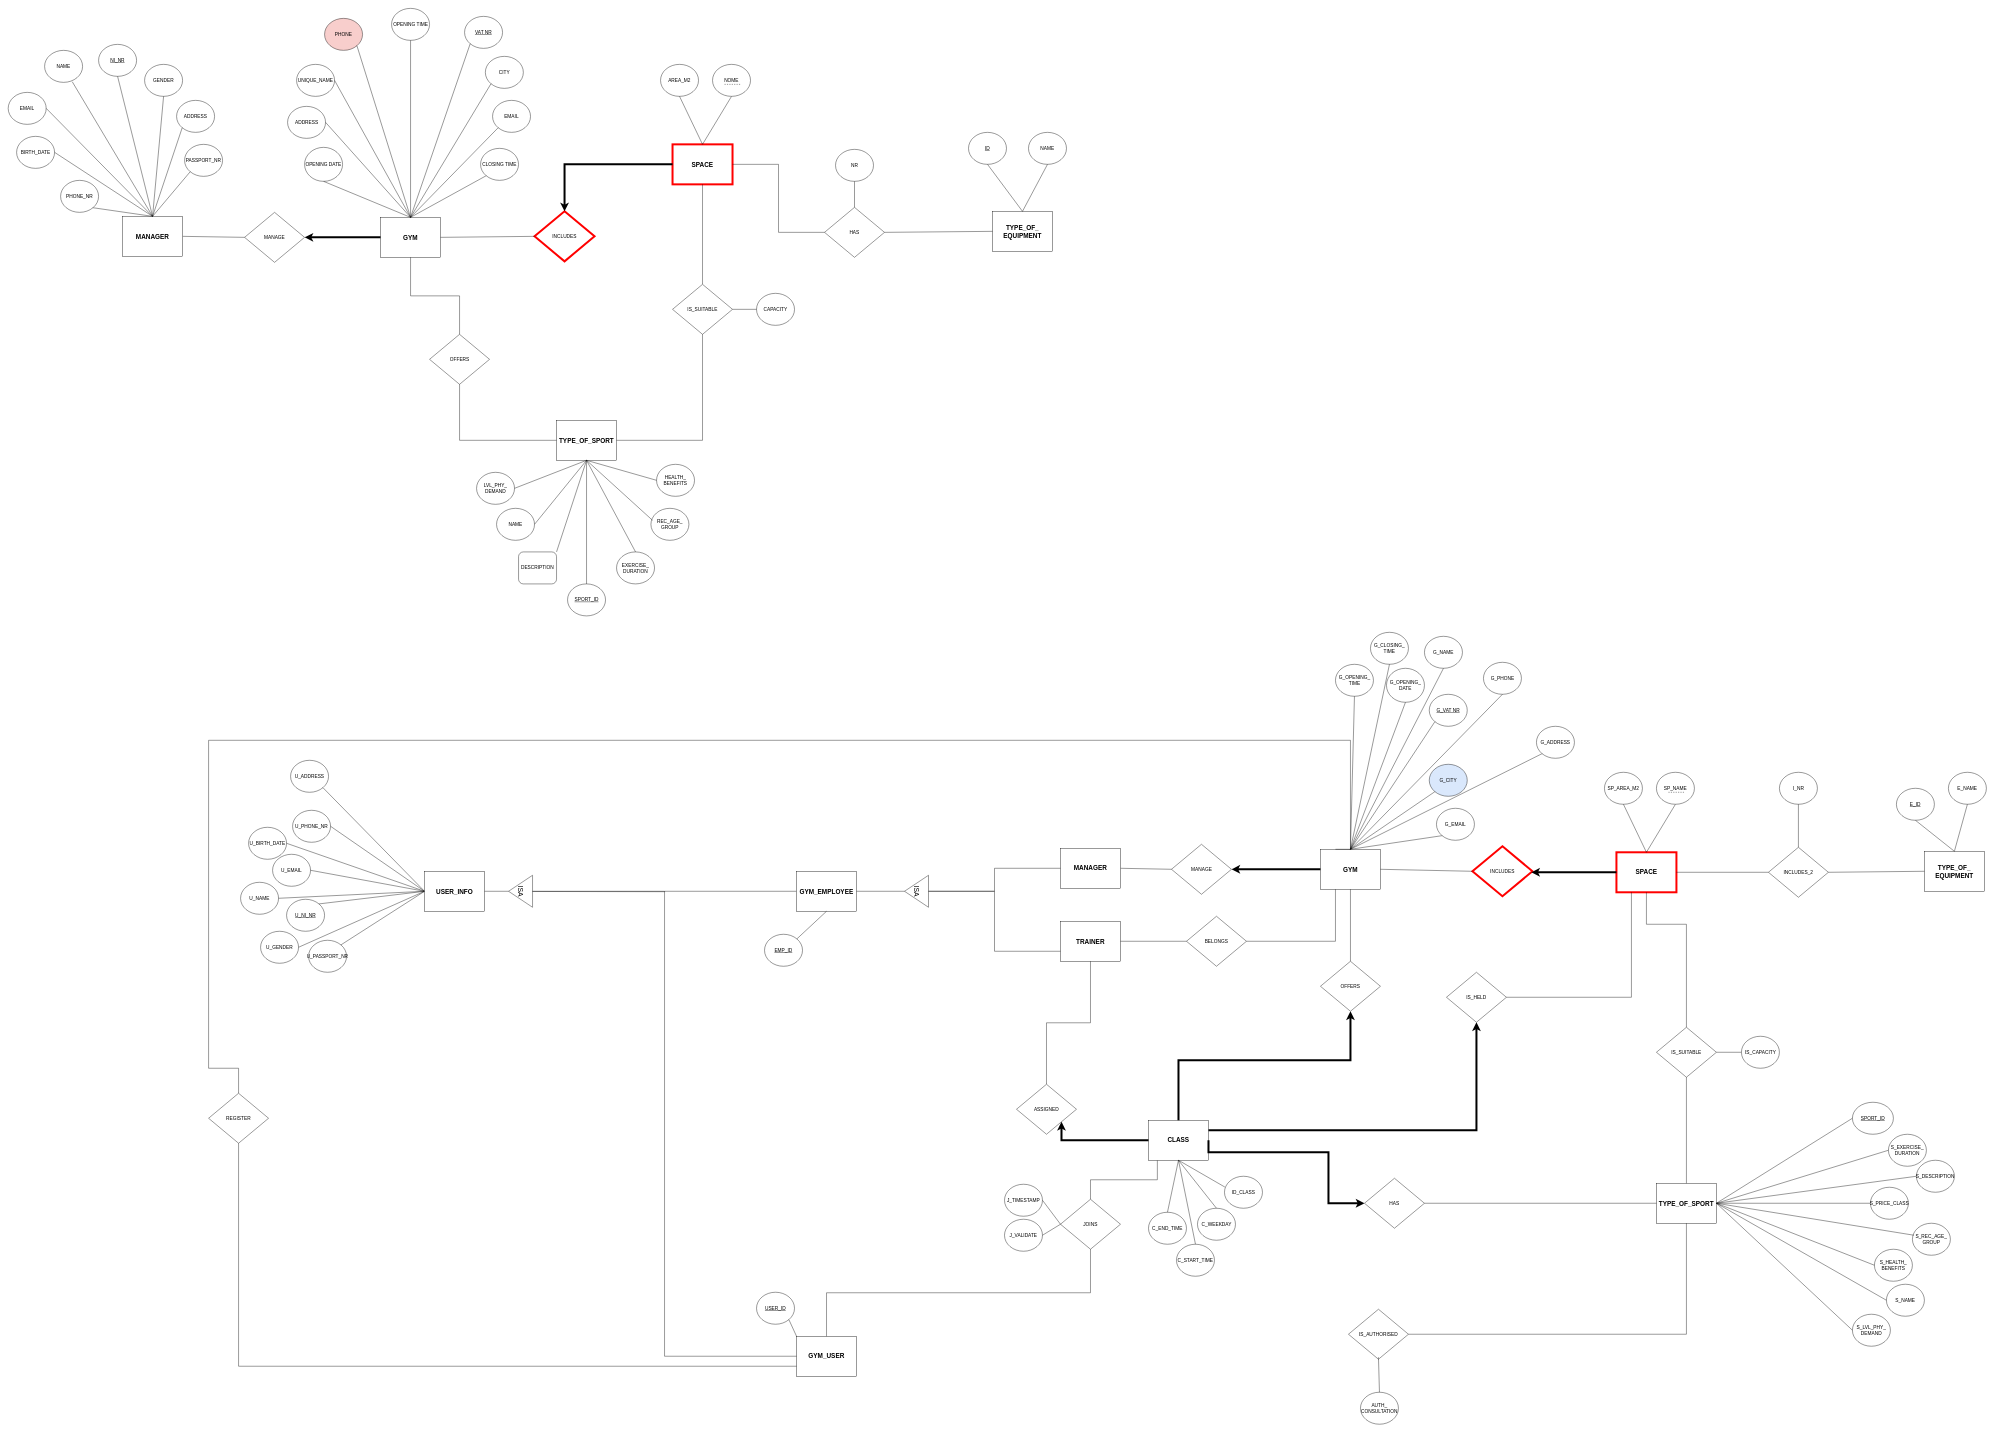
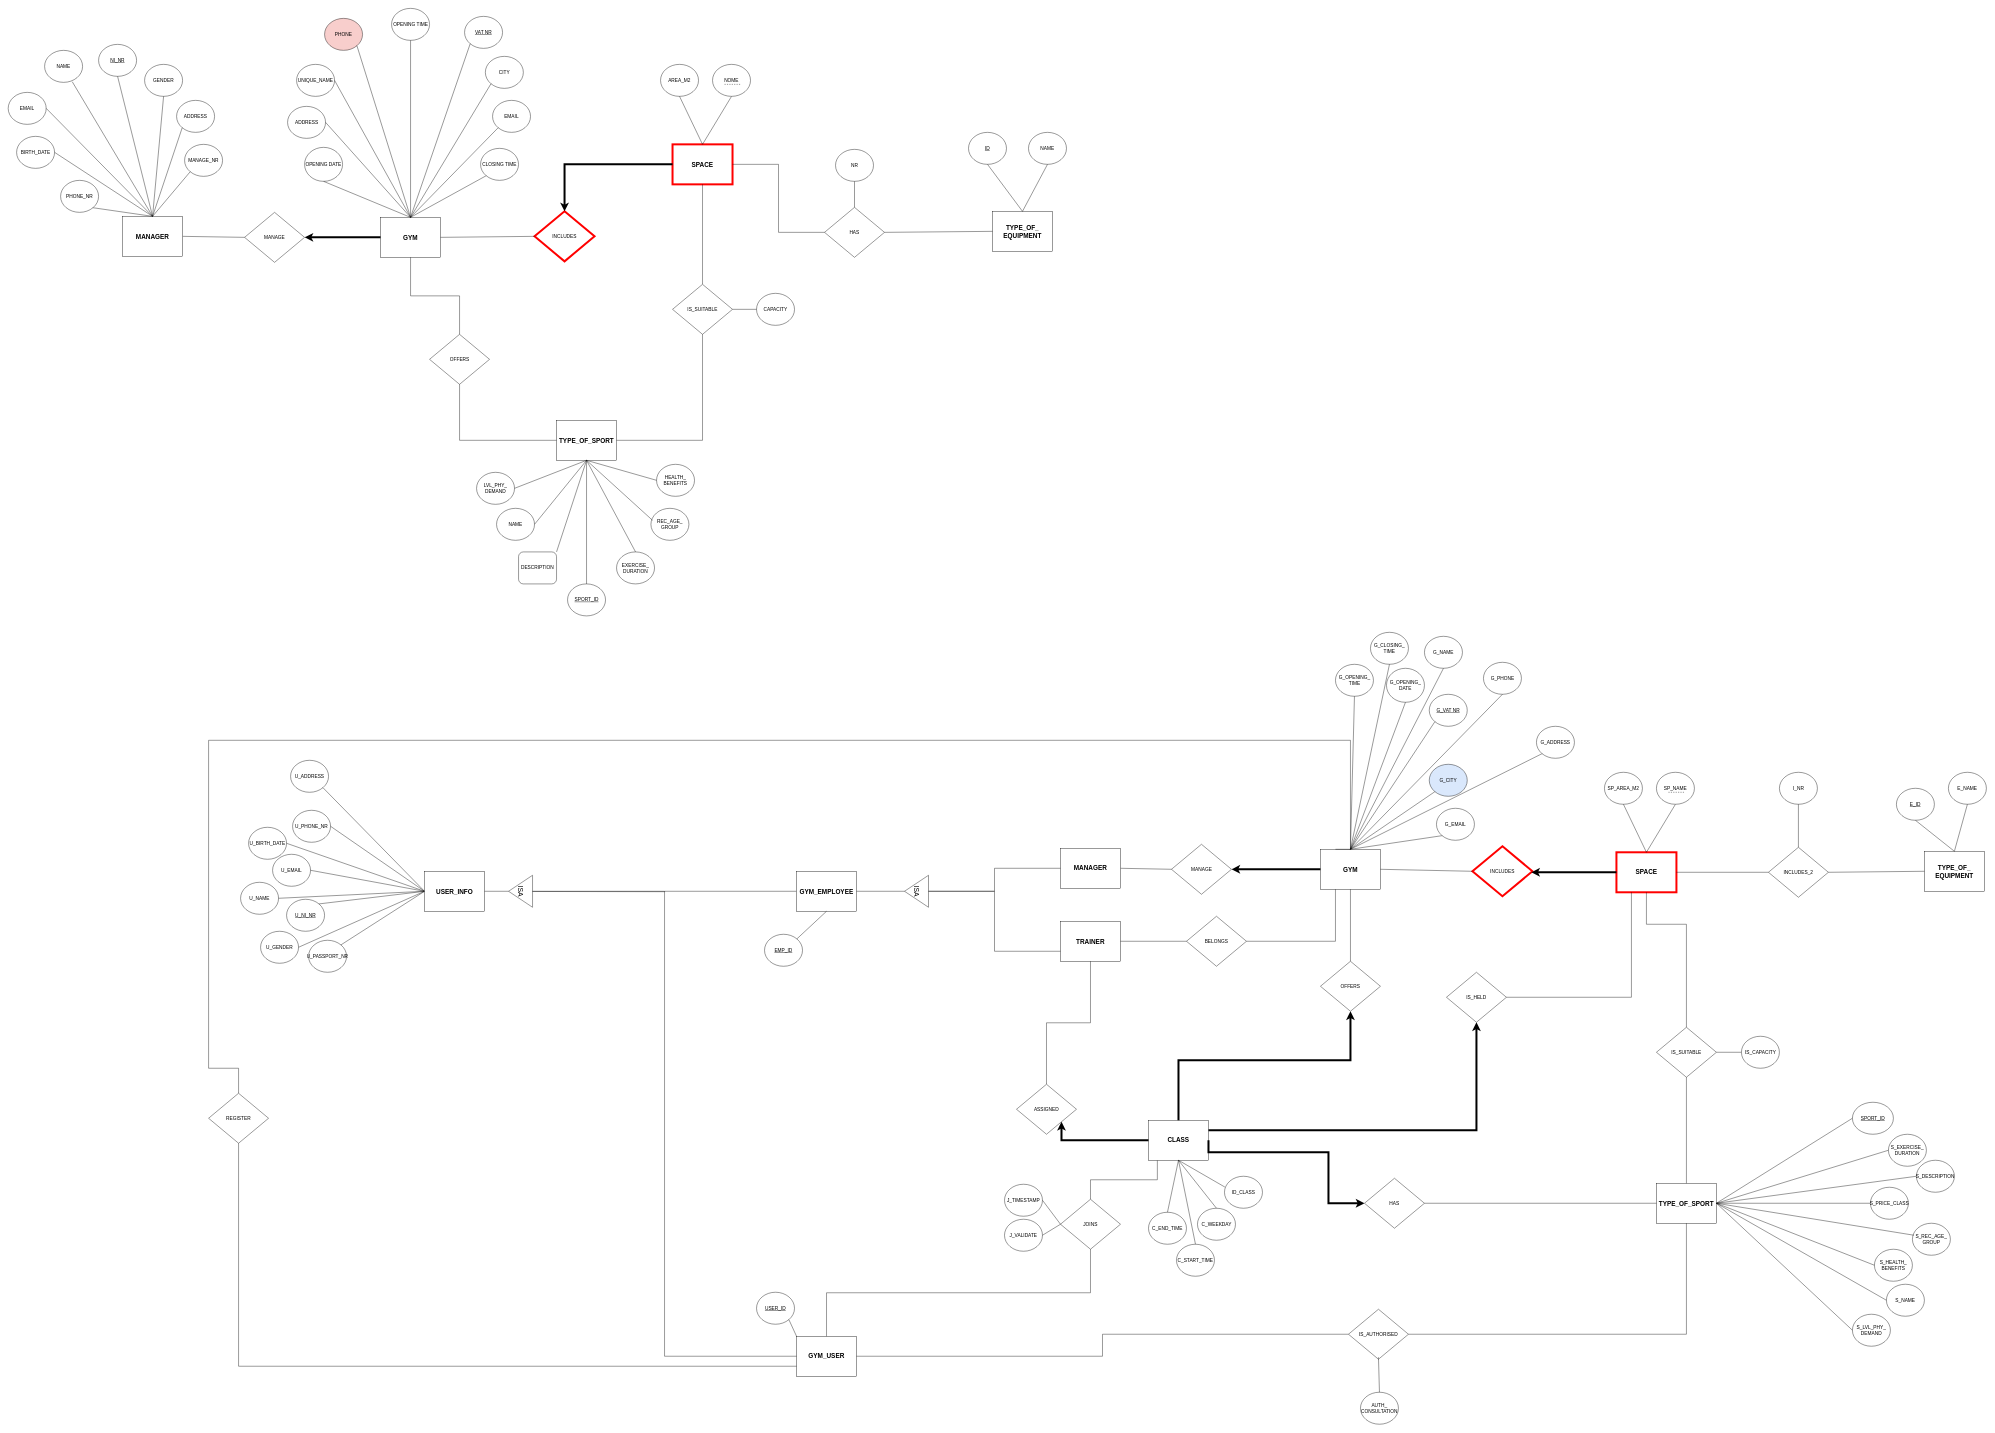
(204, 160) -> (204, 160)
none -> (1103, 1345)
